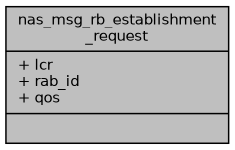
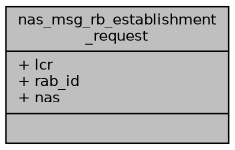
(39, 98) -> (39, 98)
